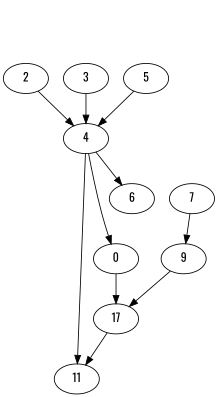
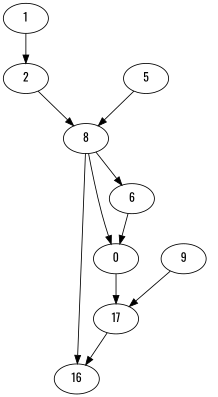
none -> (26, 18)
(86, 78) -> none
(86, 139) -> (86, 139)
(192, 199) -> none
none -> (125, 225)
(77, 379) -> (77, 379)
